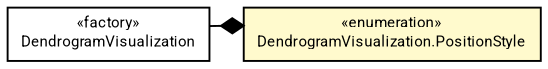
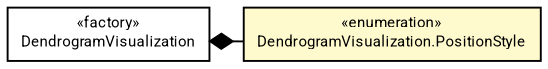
(215, 26) -> (238, 41)
